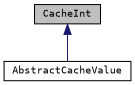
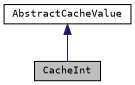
(68, 48) -> (68, 48)
